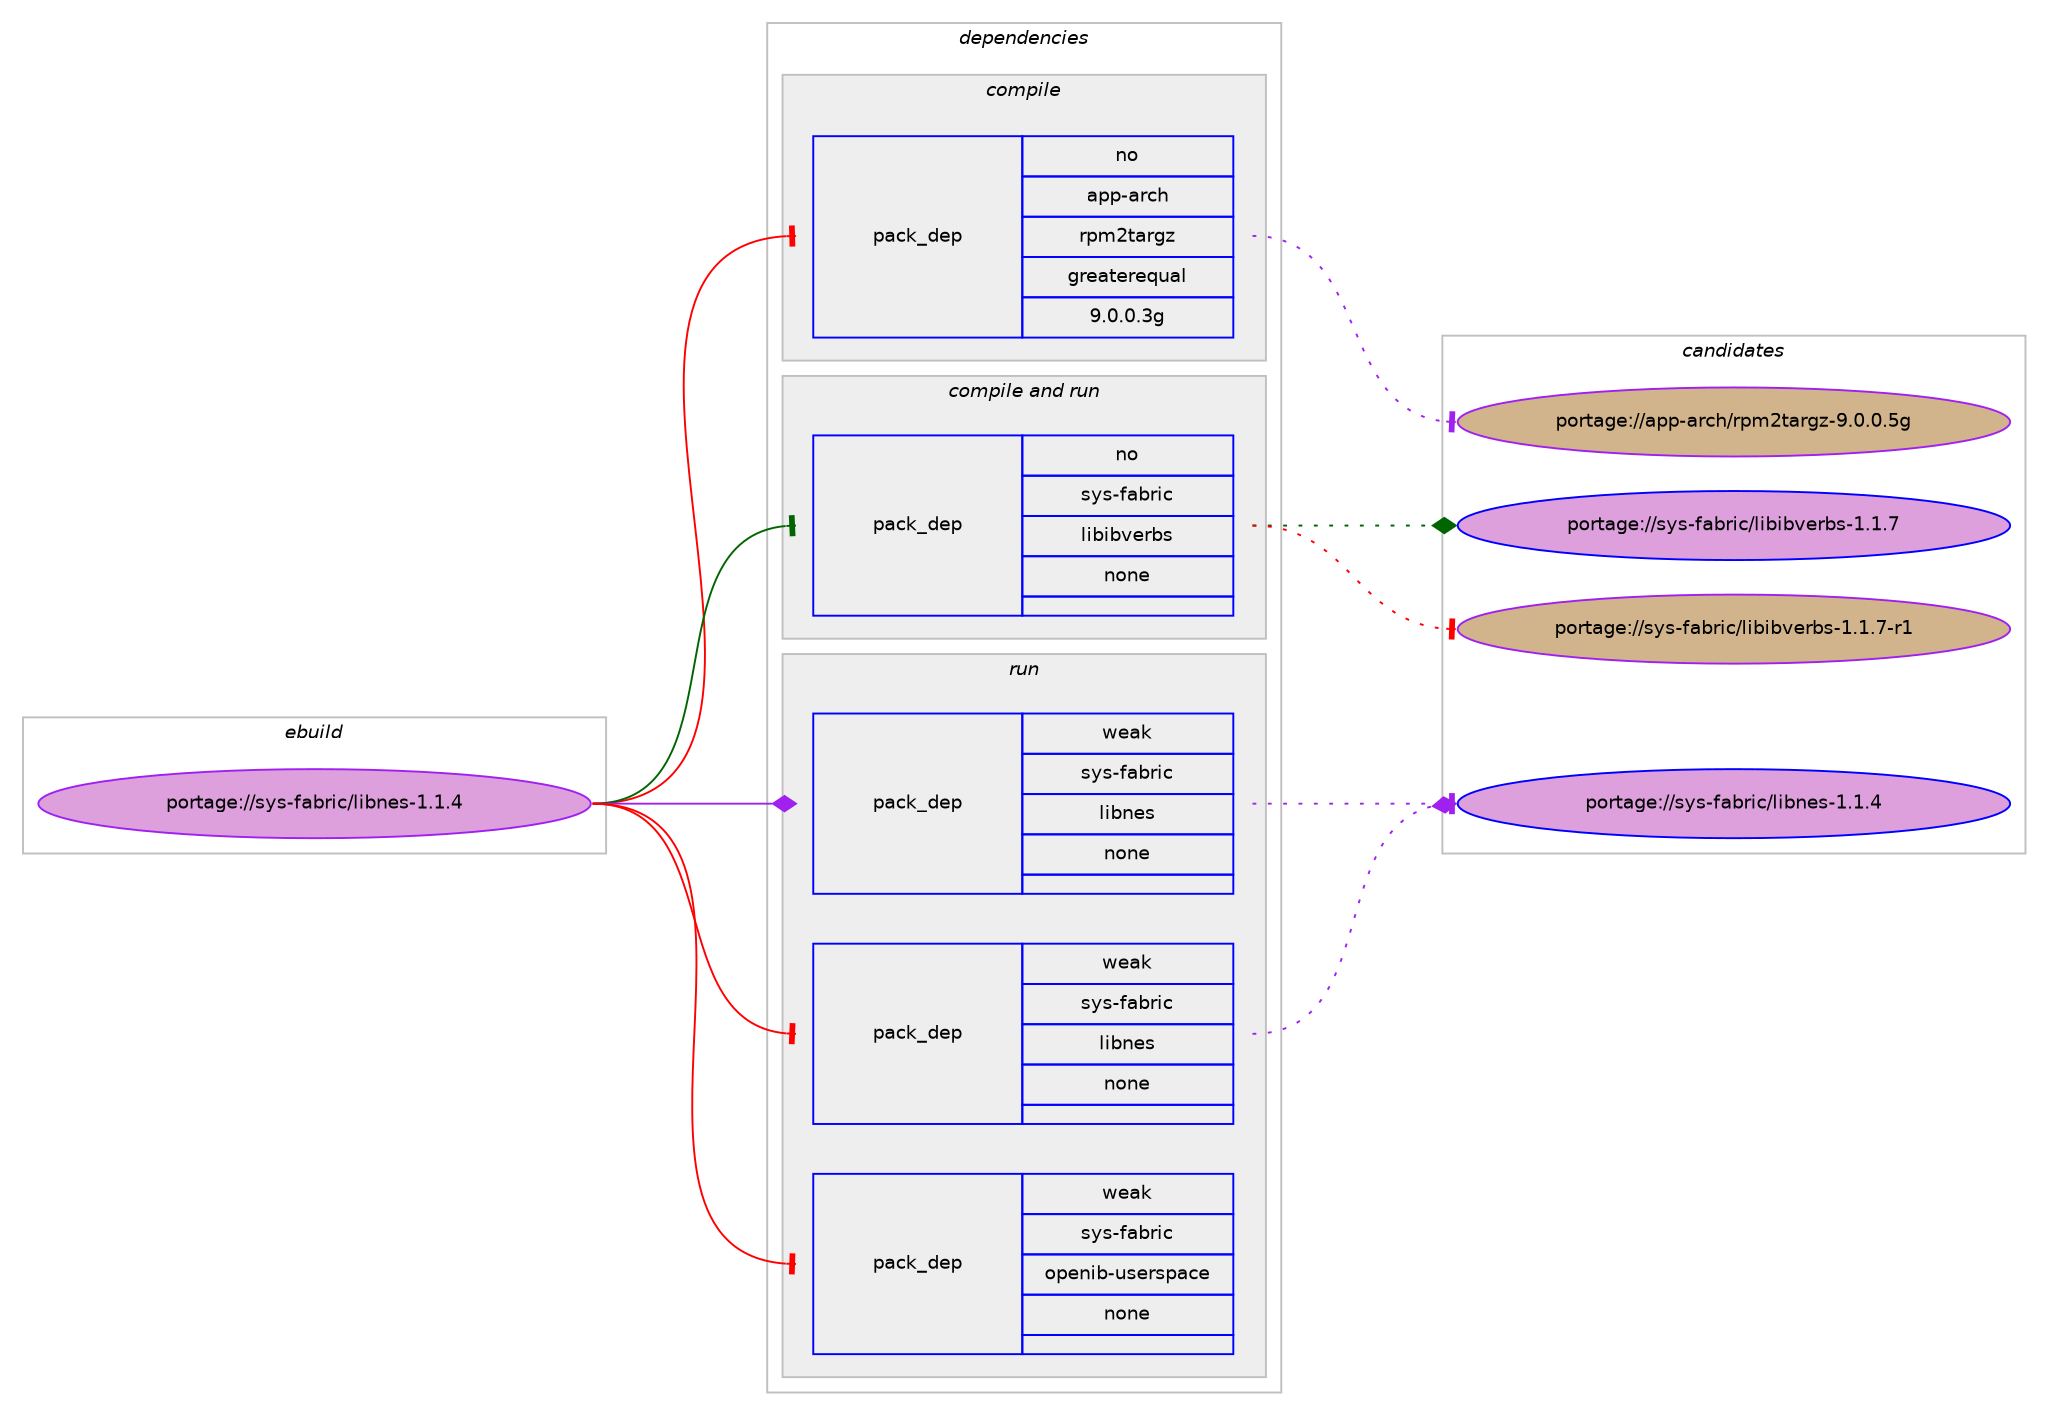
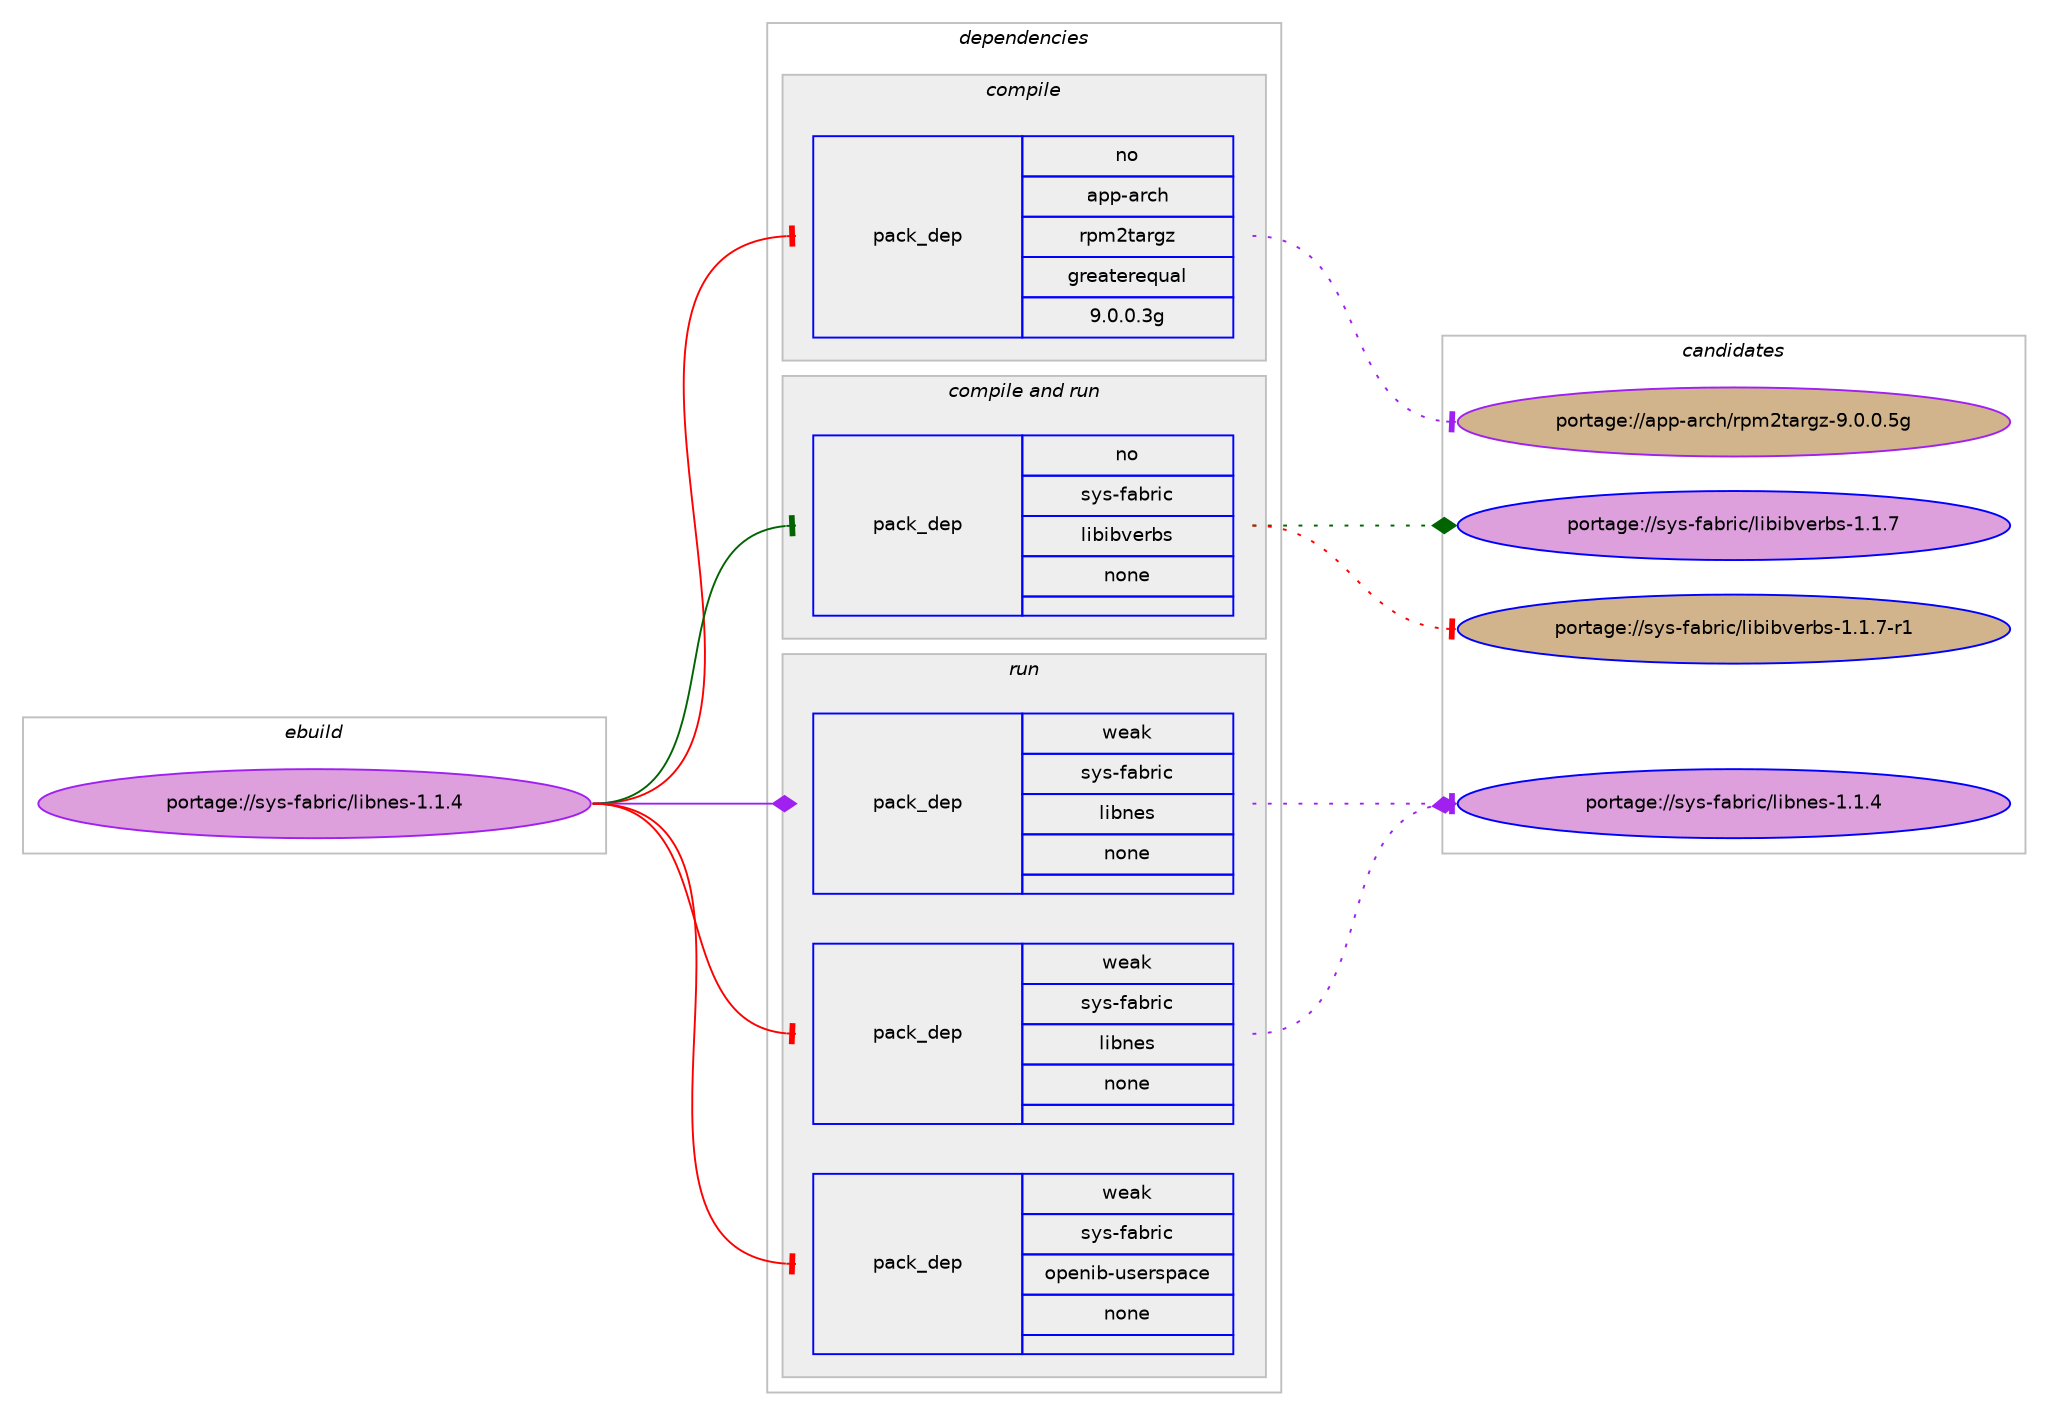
(1734, 629) -> (1734, 629)
